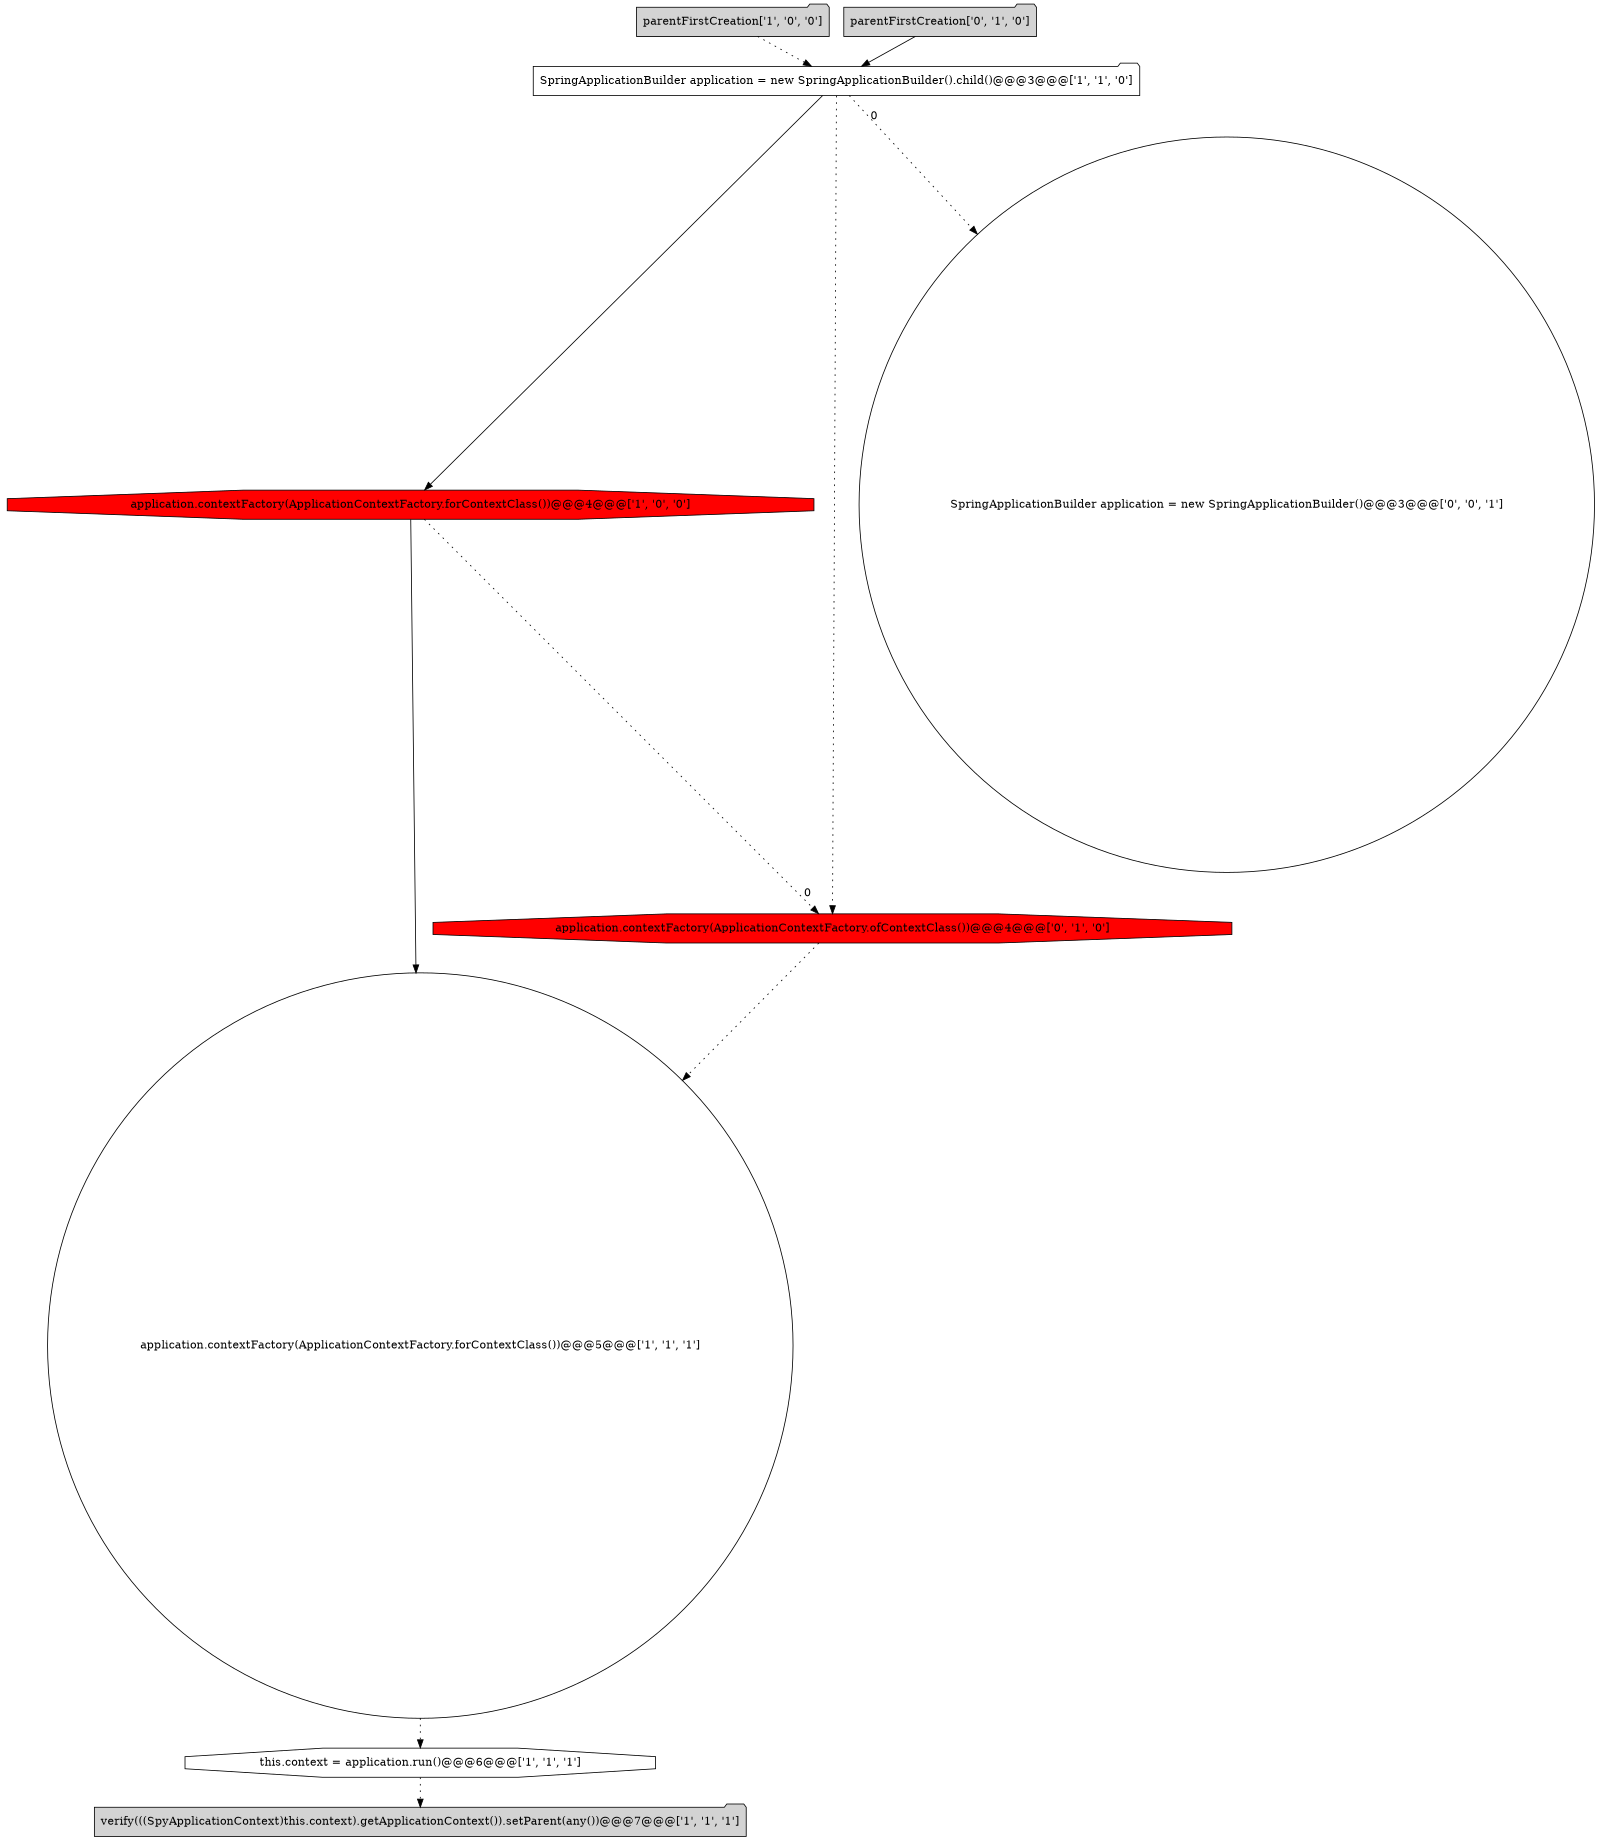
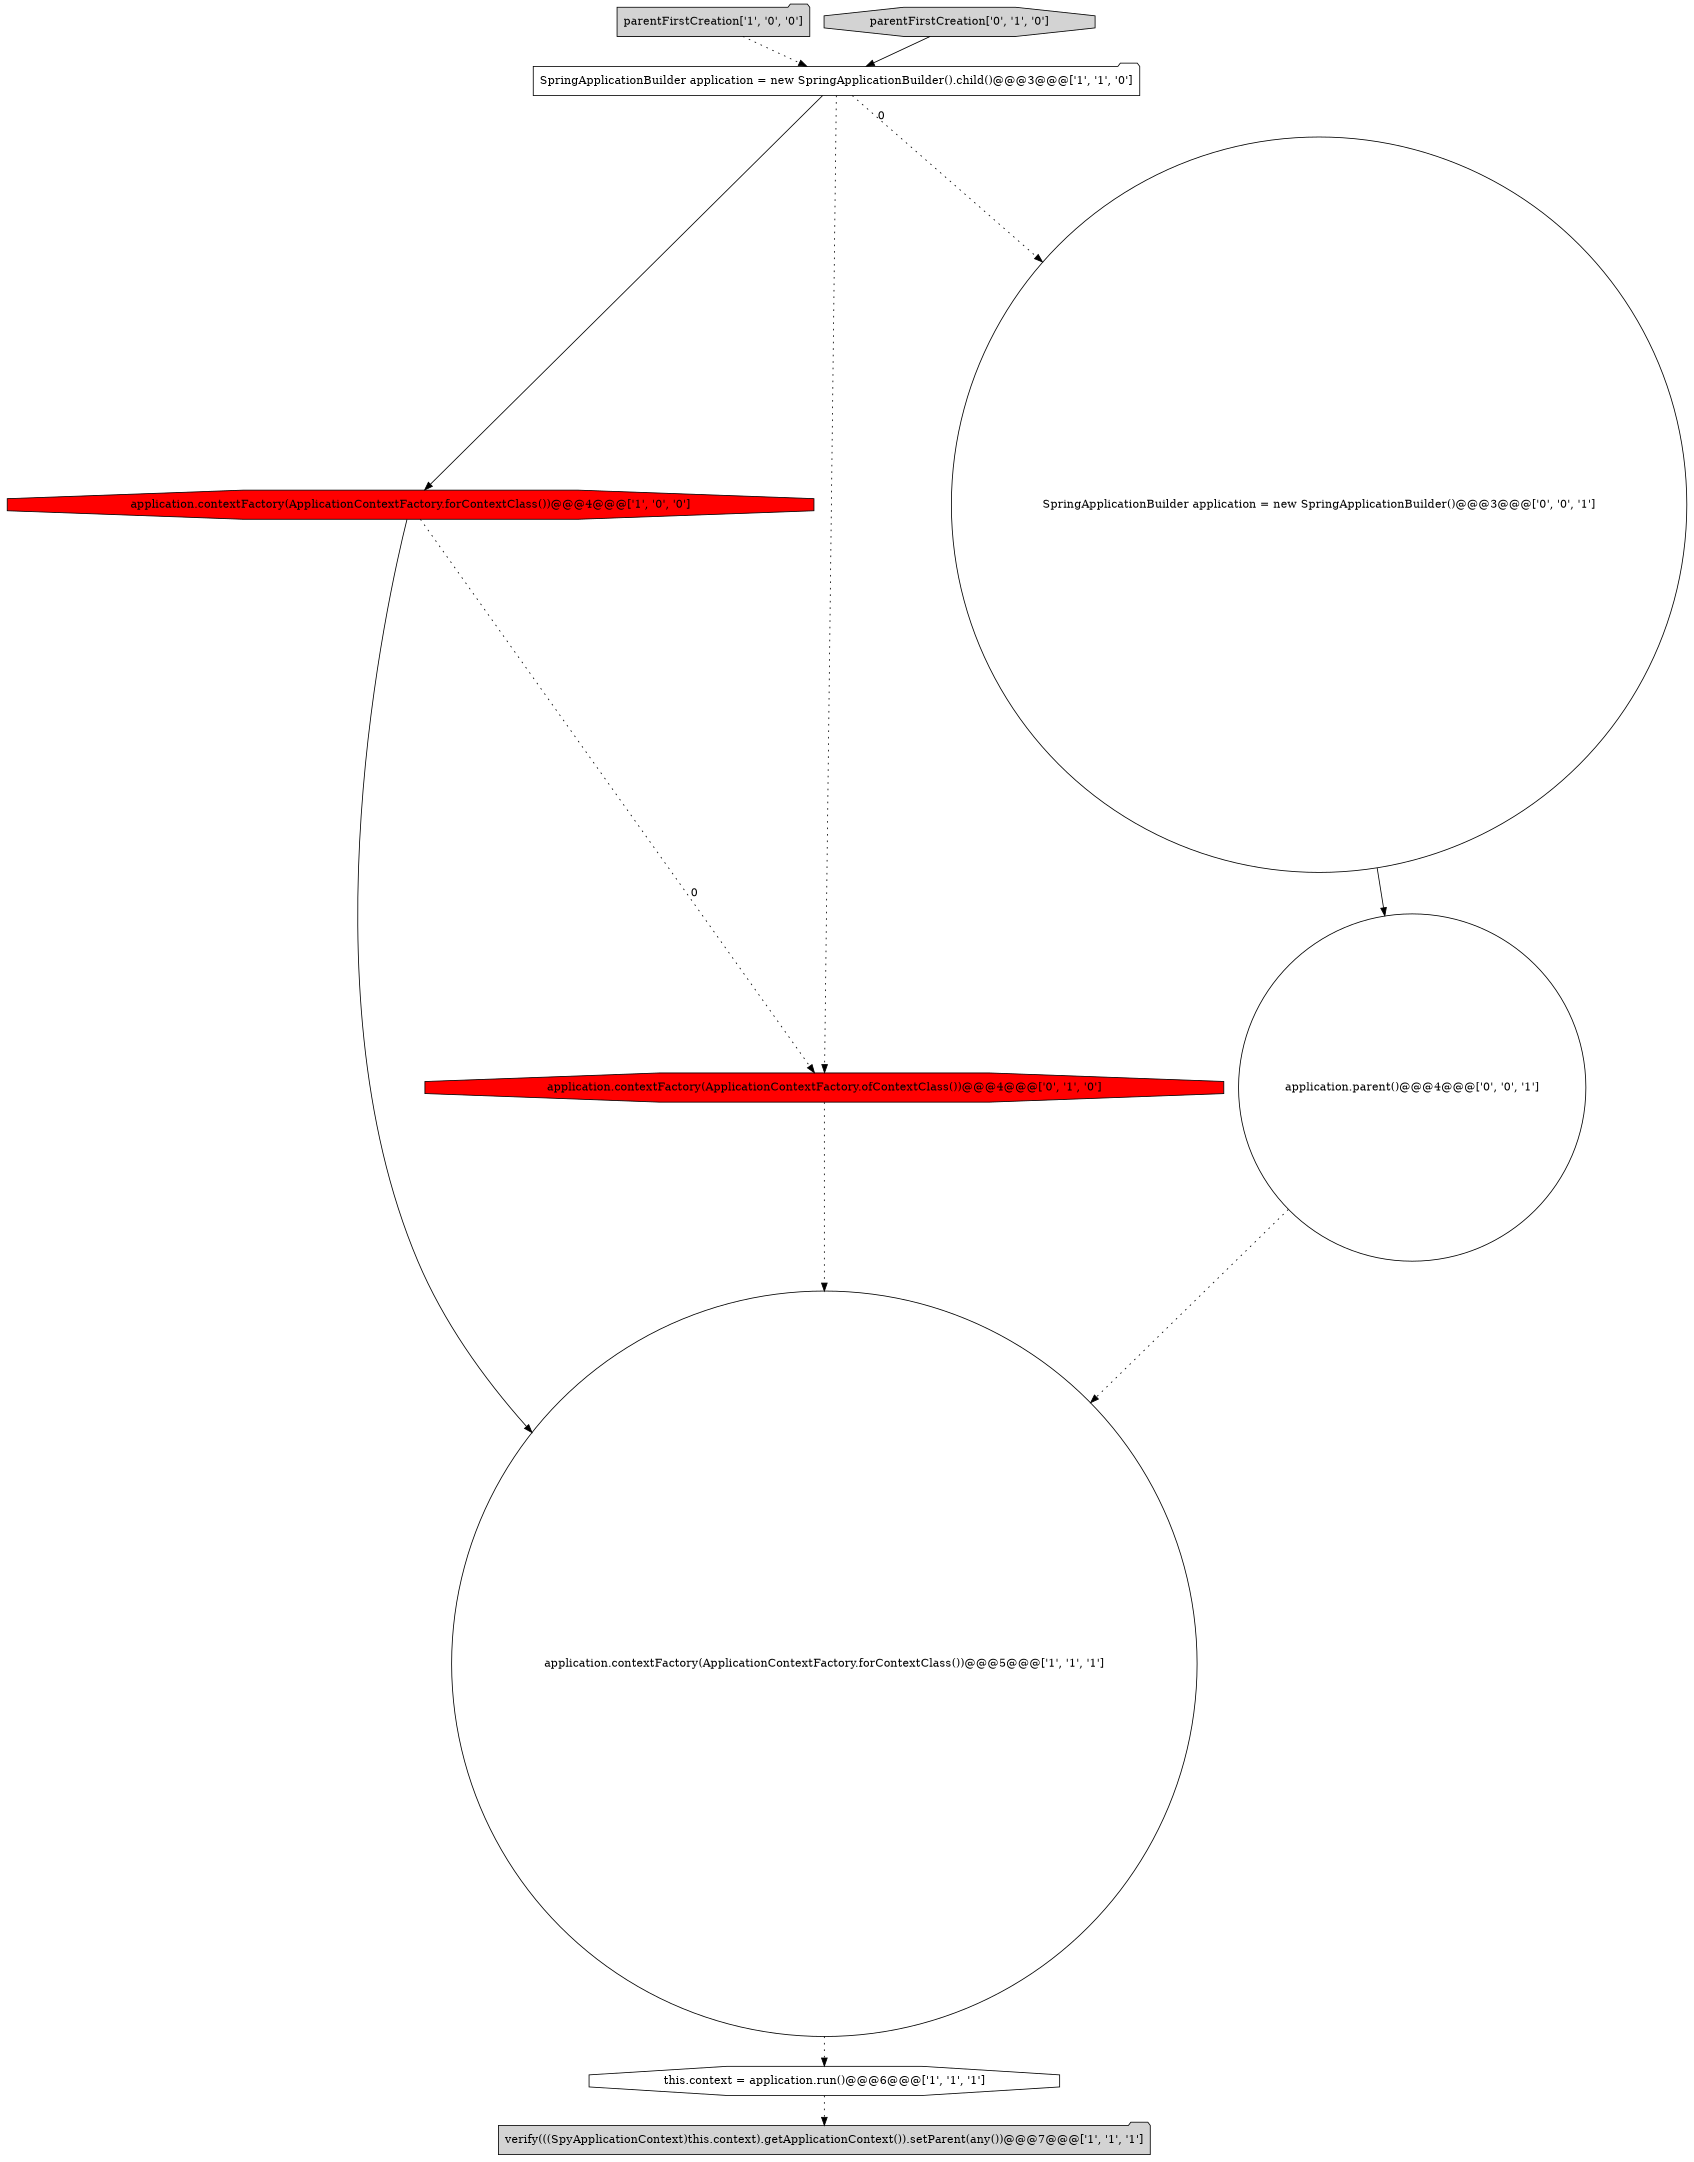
(940, 22) -> (960, 22)
none -> (1412, 1088)
